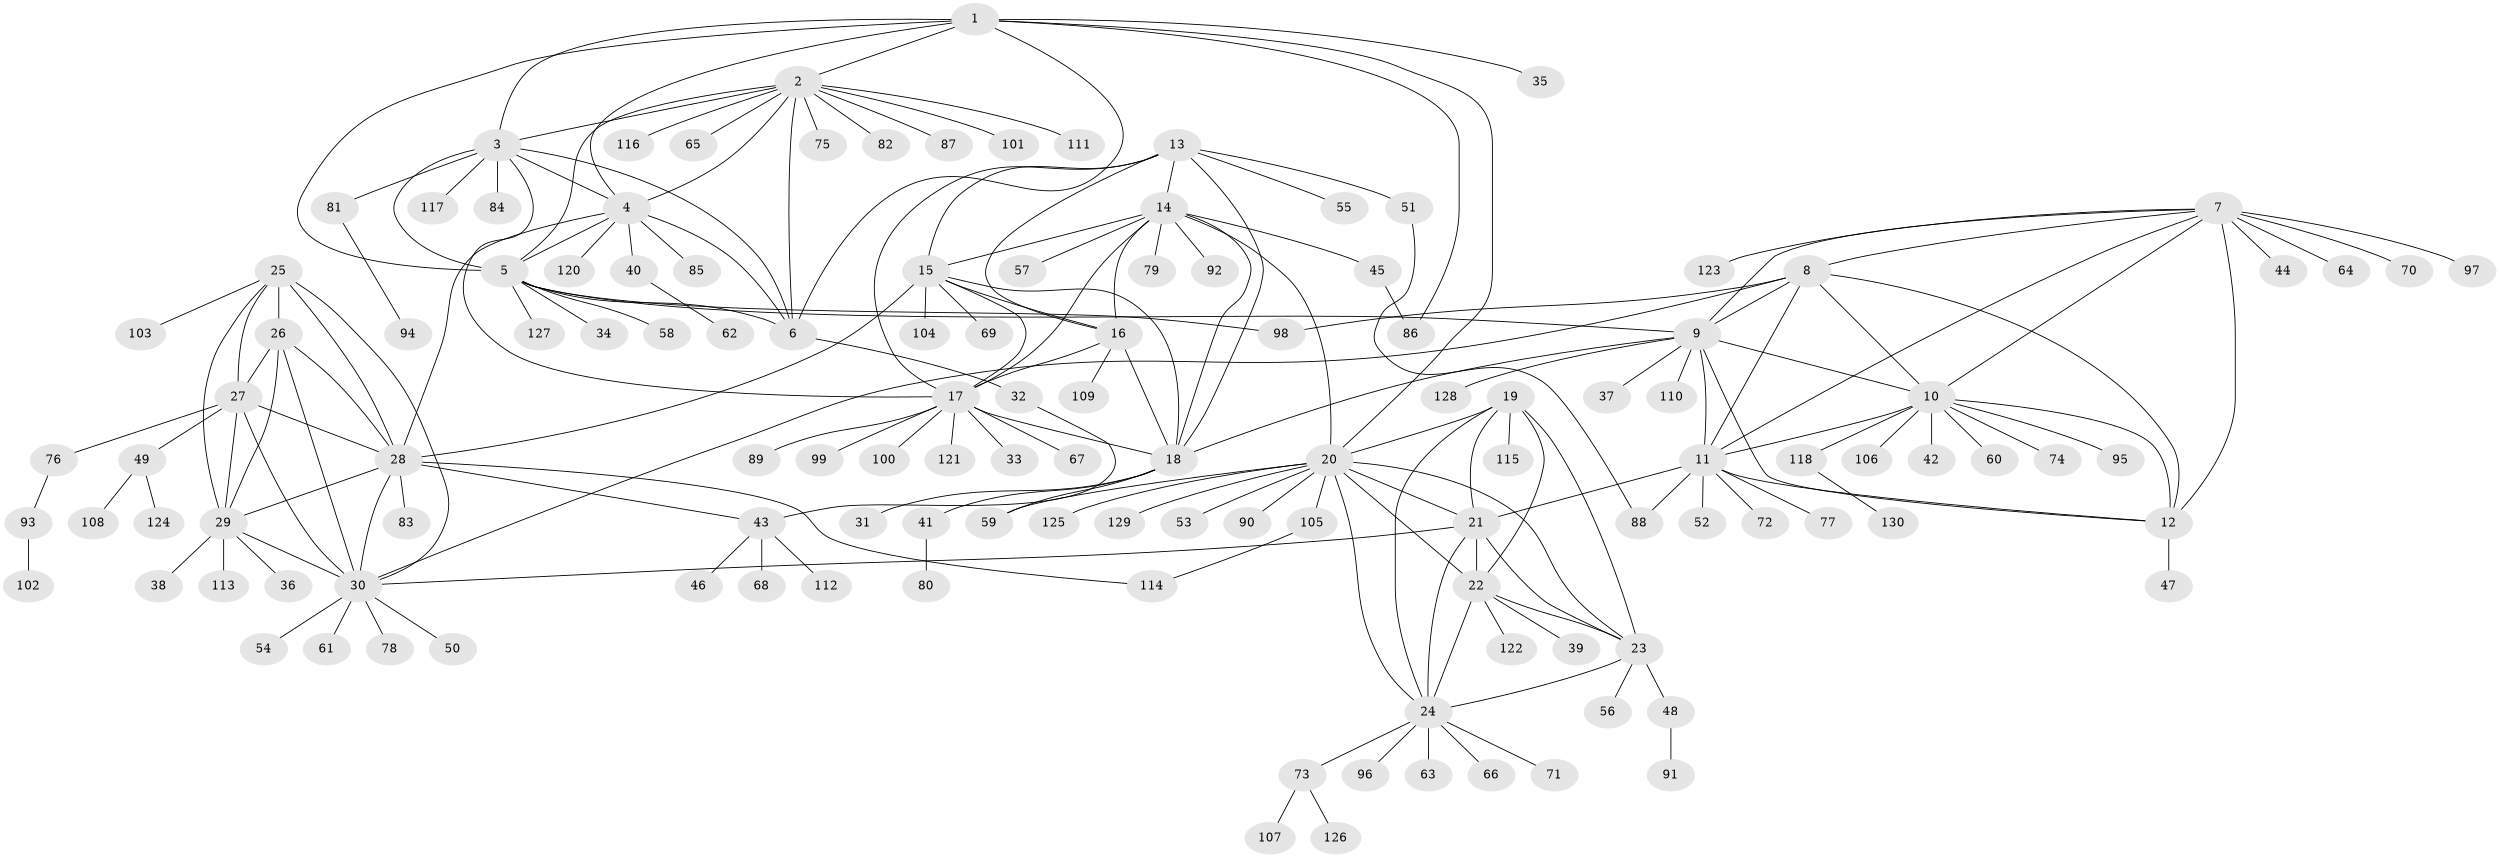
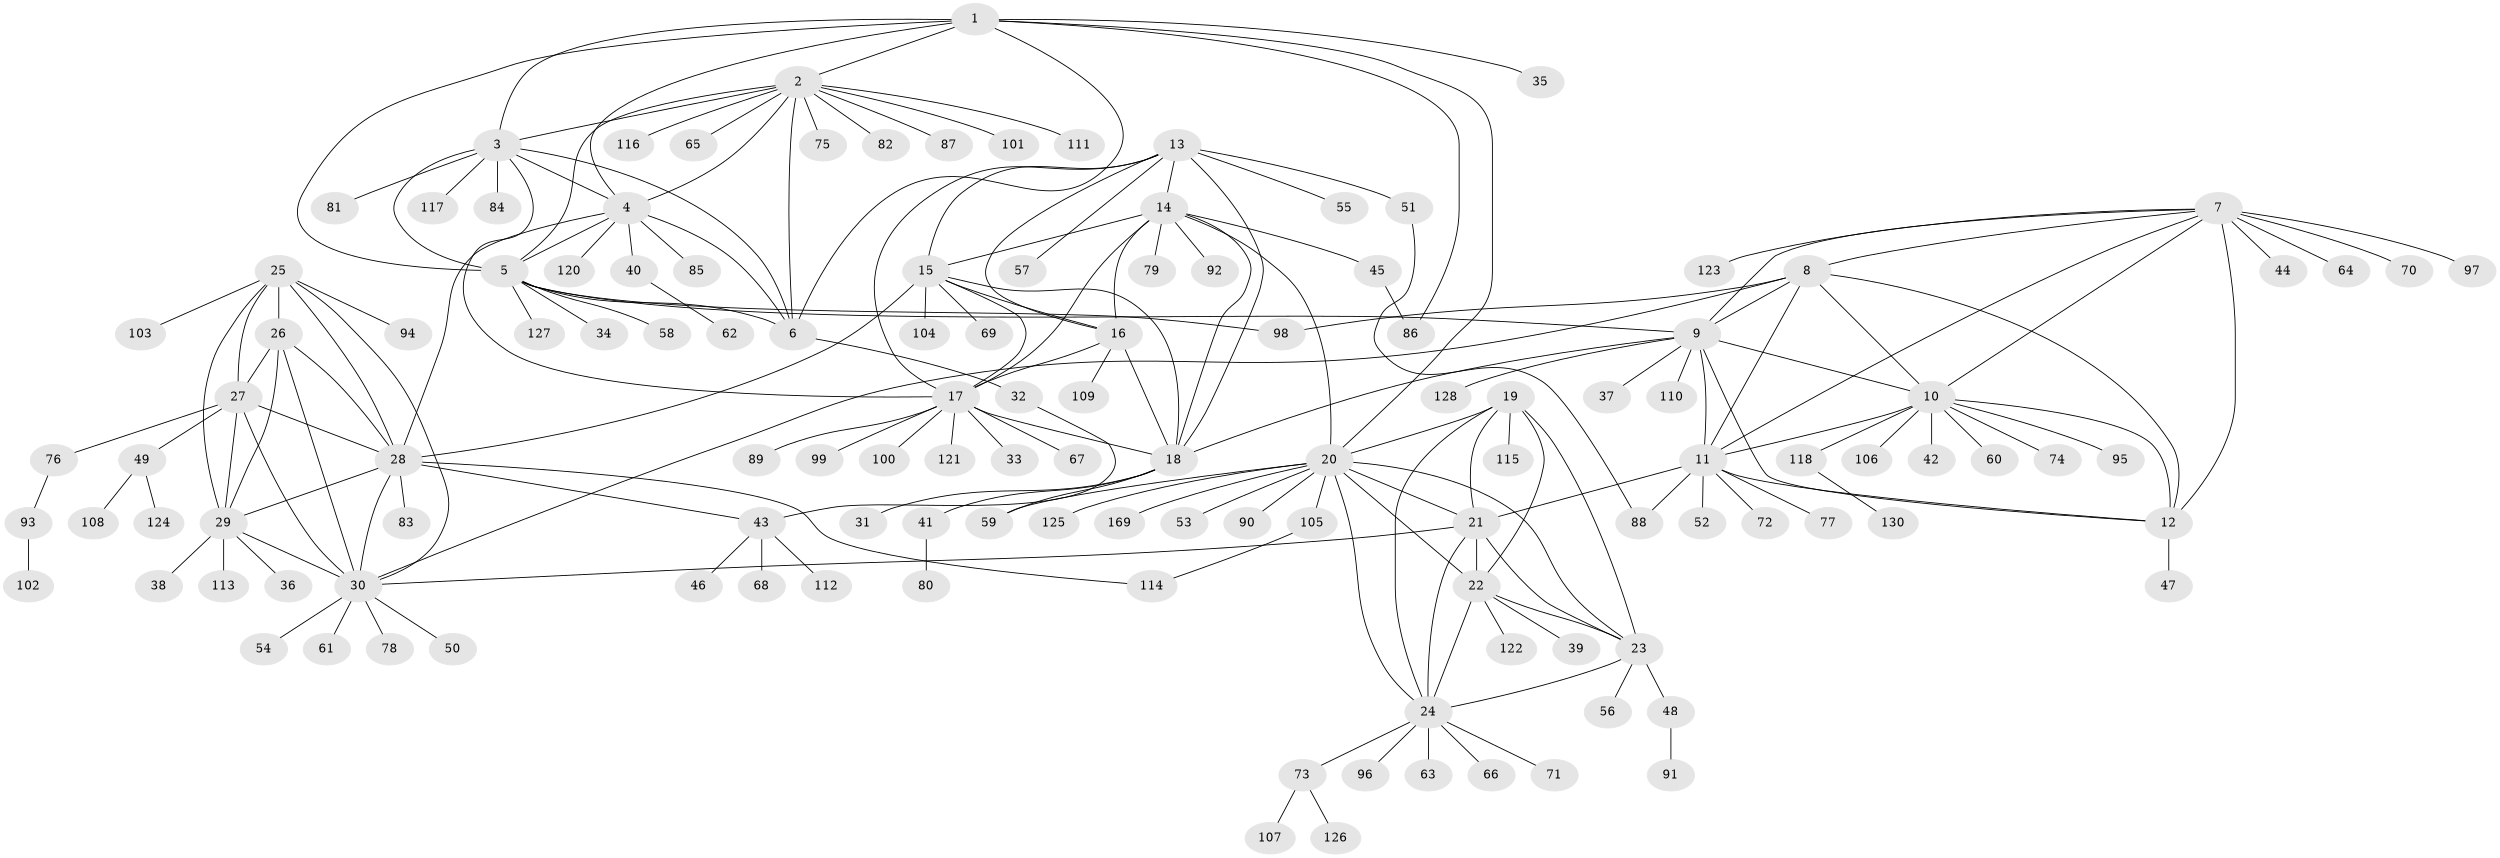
(1093, 240) -> (1100, 208)
(371, 271) -> (344, 303)
(1120, 523) -> (1120, 523)
